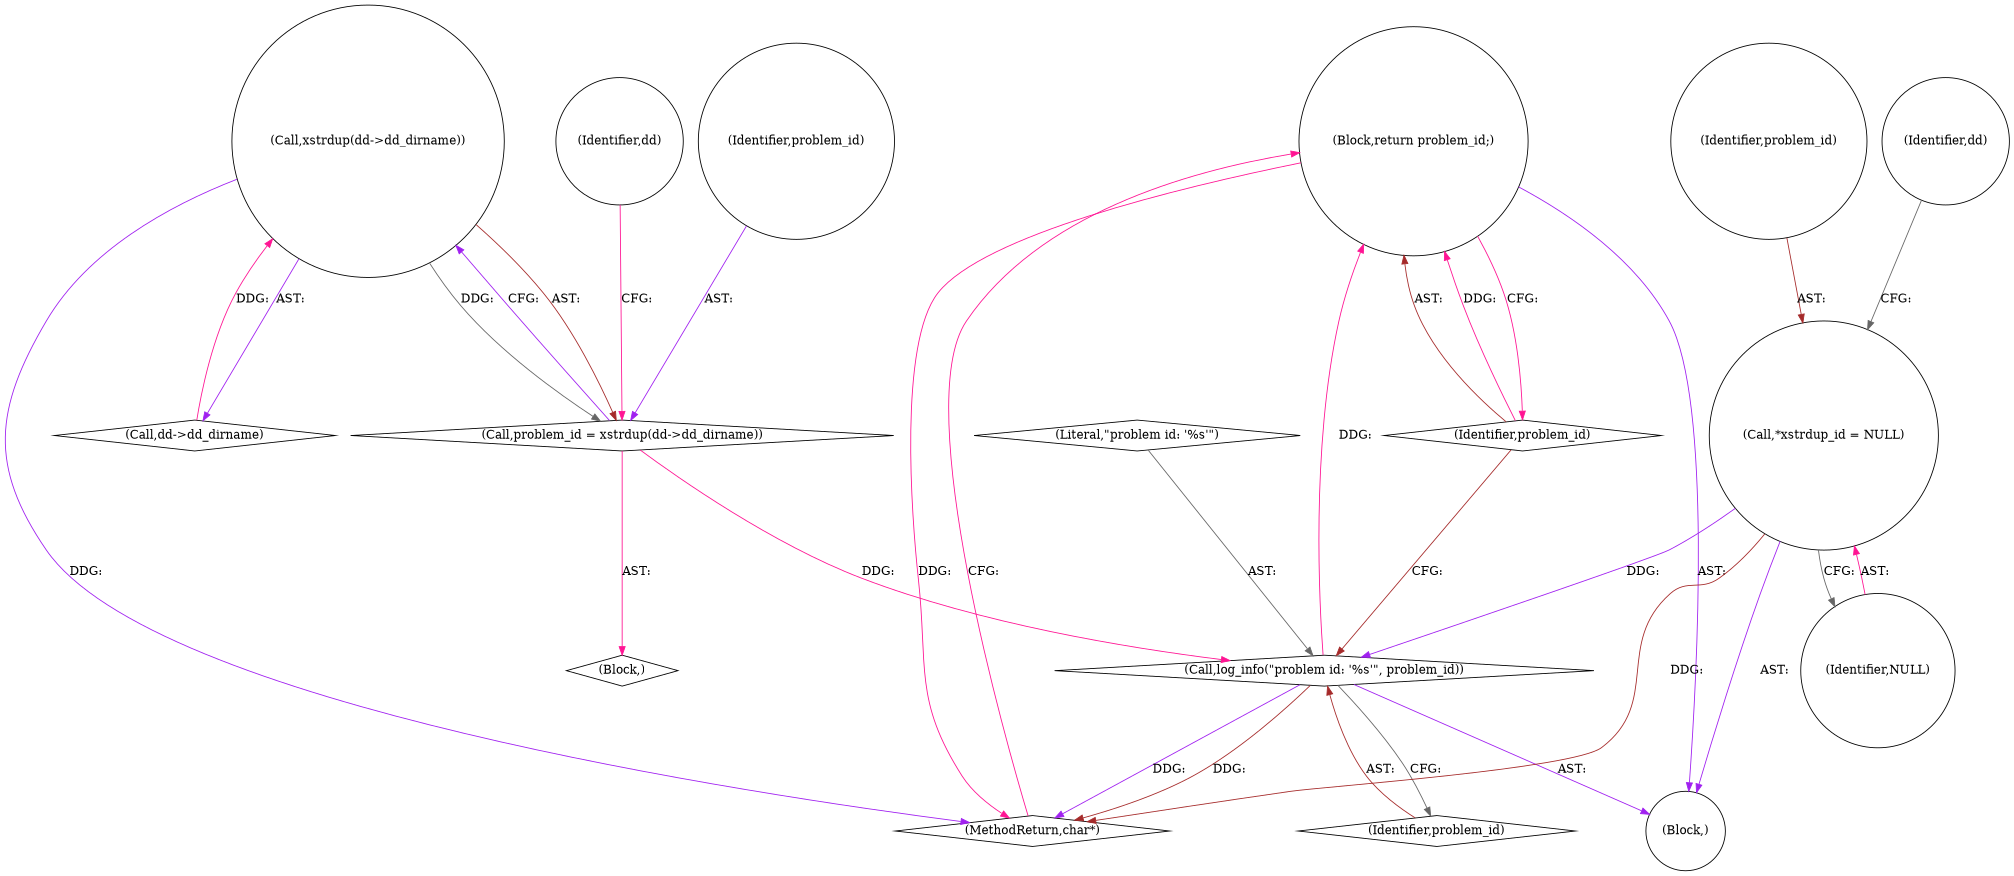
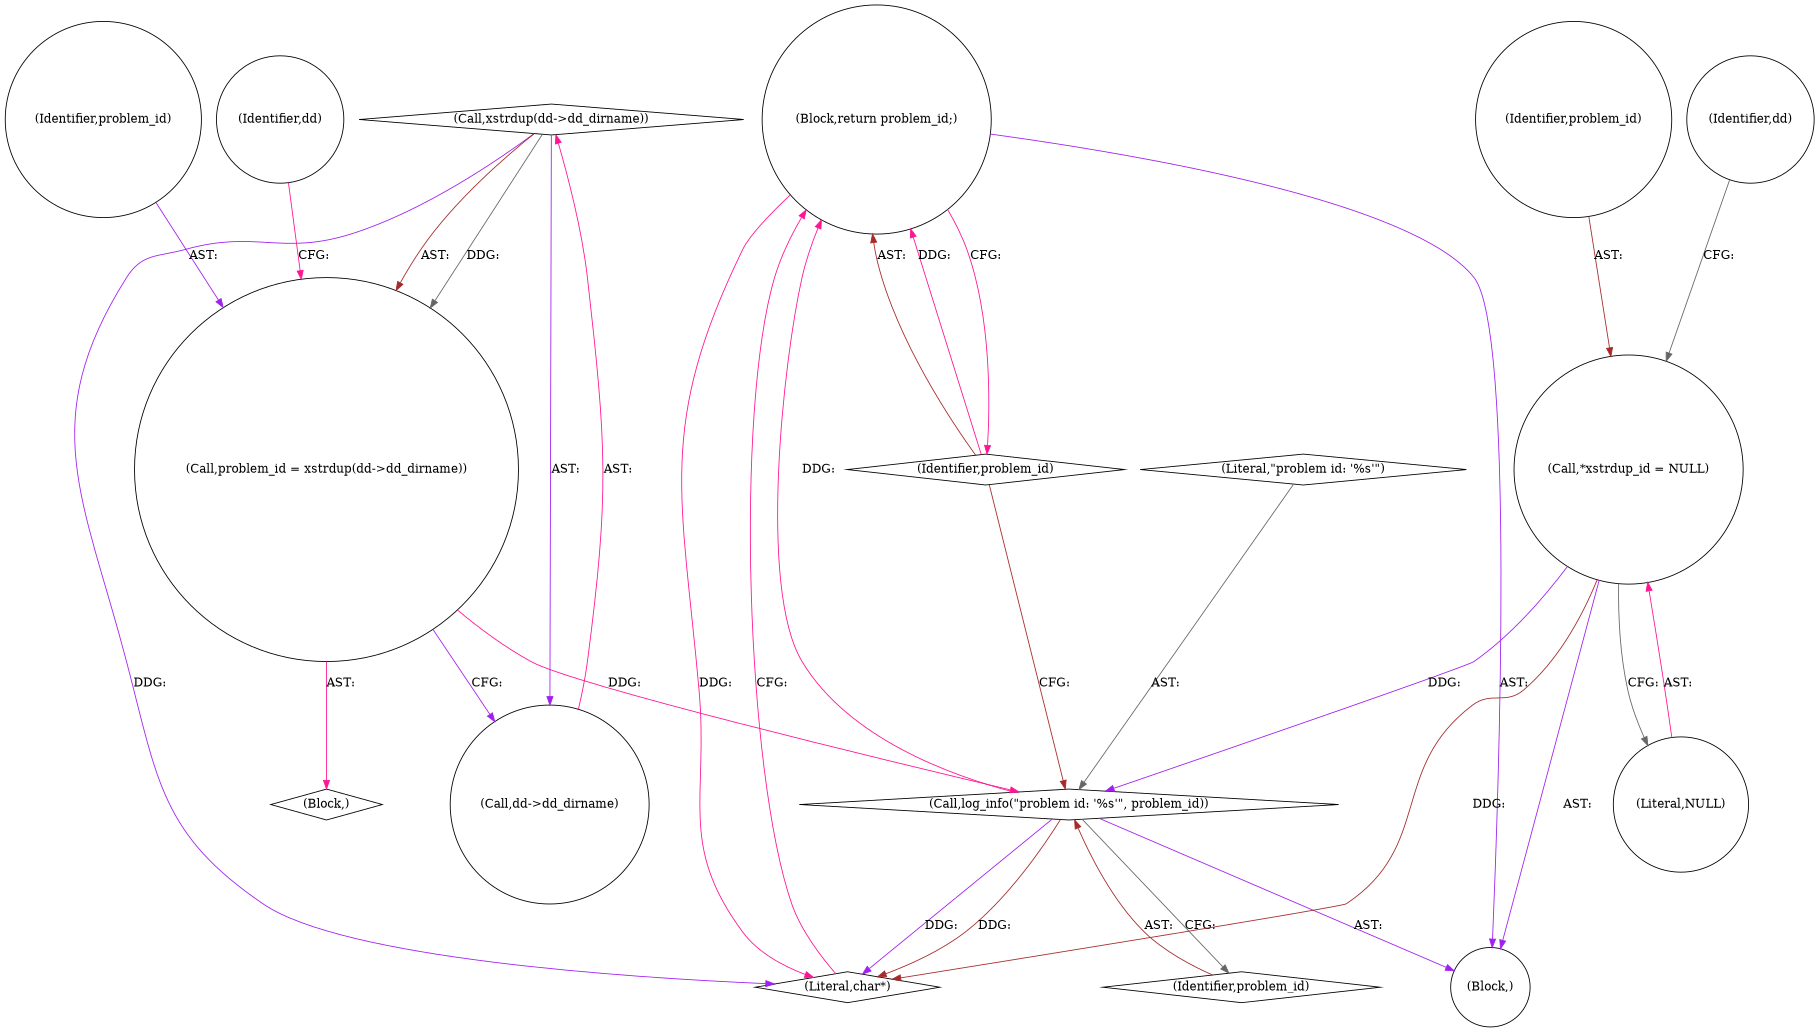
(368, 141) -> (551, 119)
(254, 299) -> (620, 470)
(535, 337) -> (461, 672)
(195, 436) -> (550, 805)
(622, 436) -> (327, 470)
(1878, 671) -> (1681, 805)
(1032, 831) -> (848, 987)
